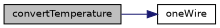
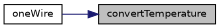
(134, 14) -> (75, 14)
